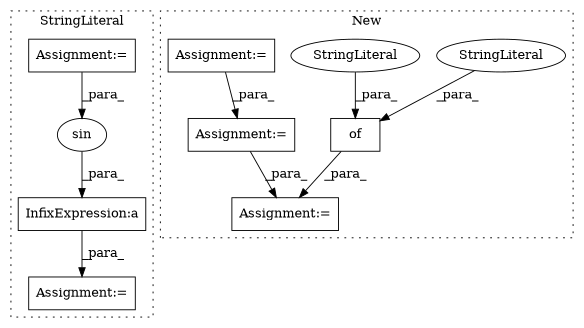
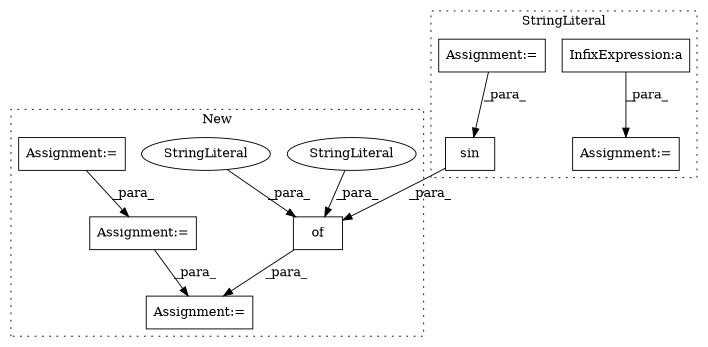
(82, 135) -> (470, 154)
(82, 170) -> (398, 192)
